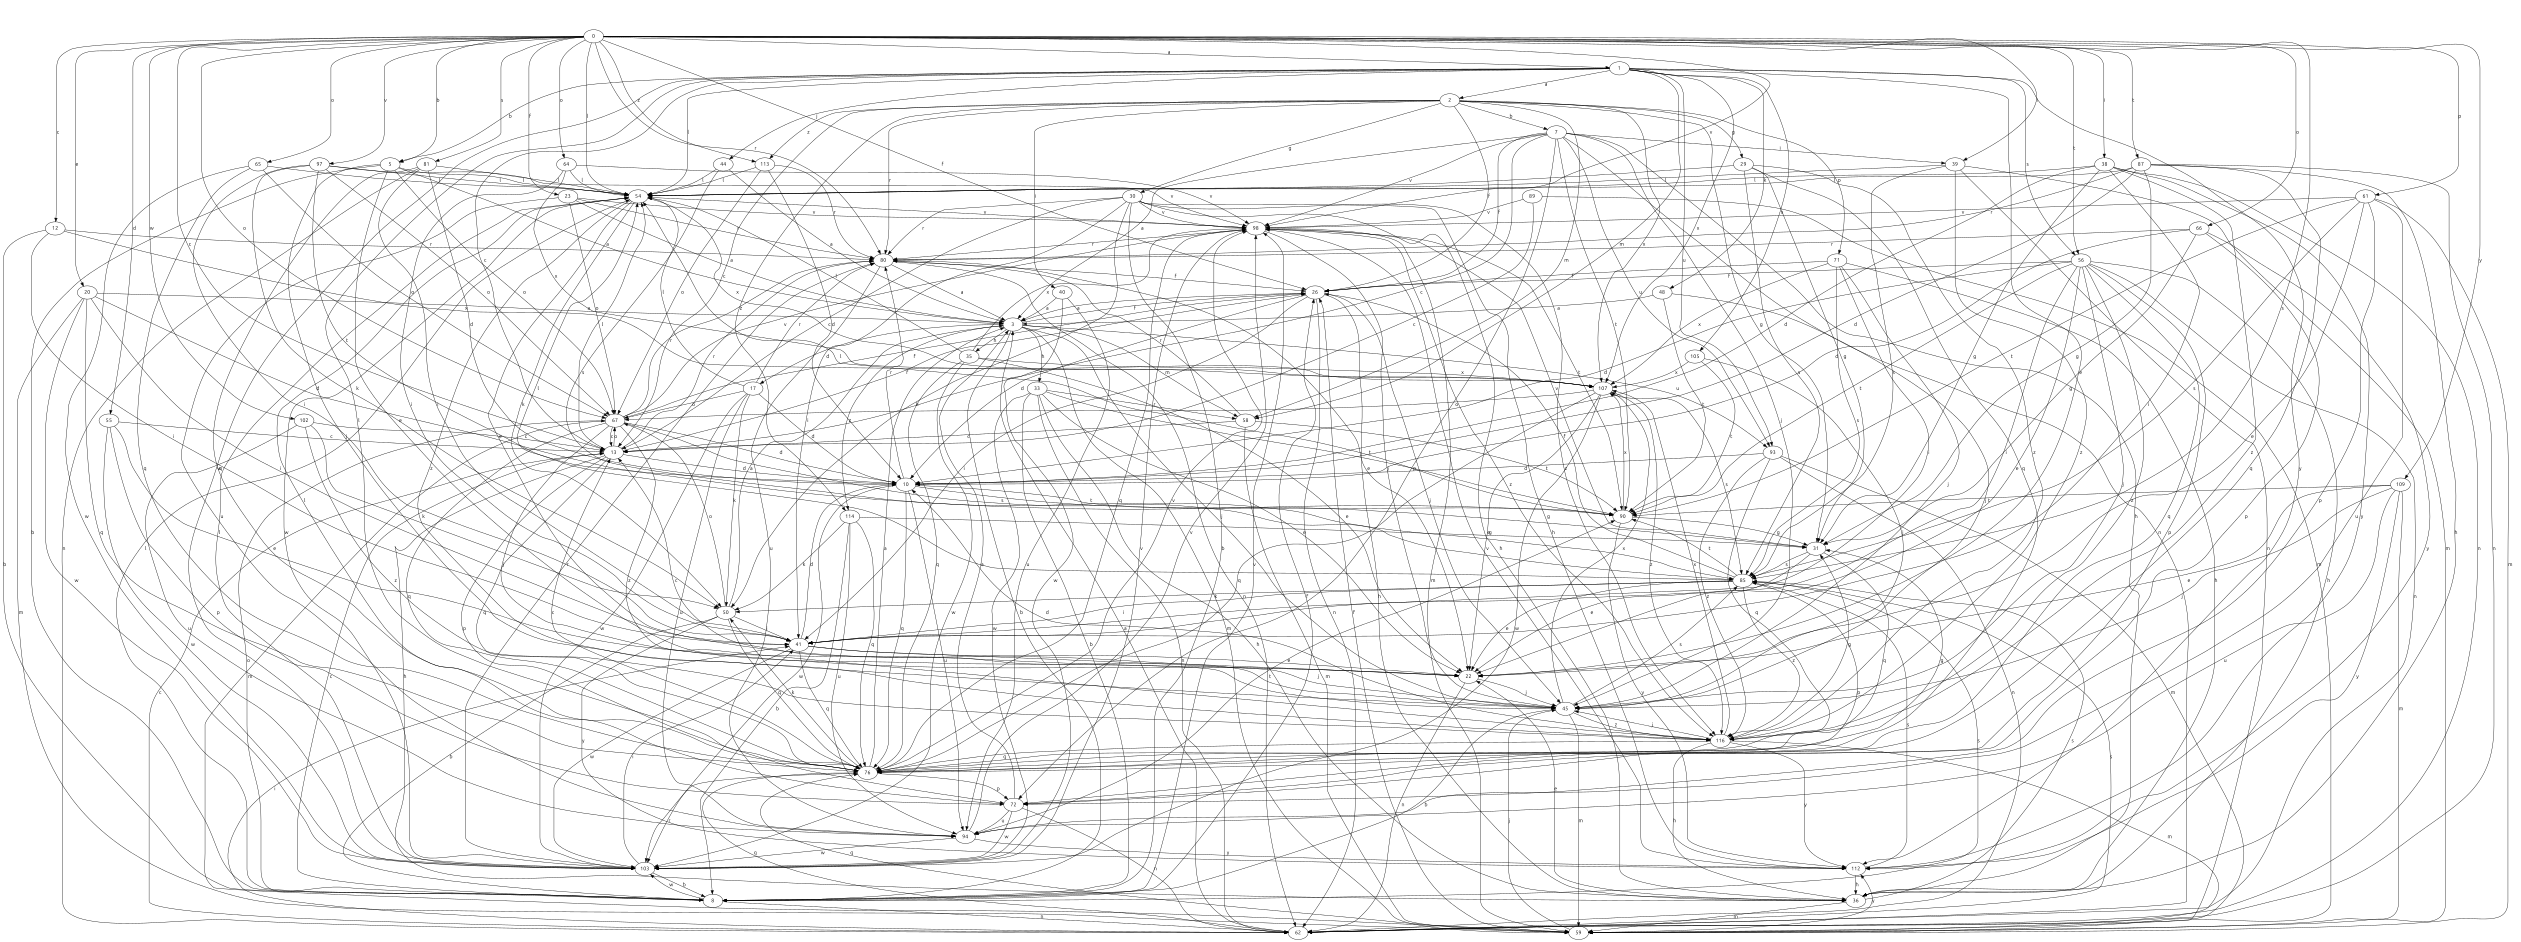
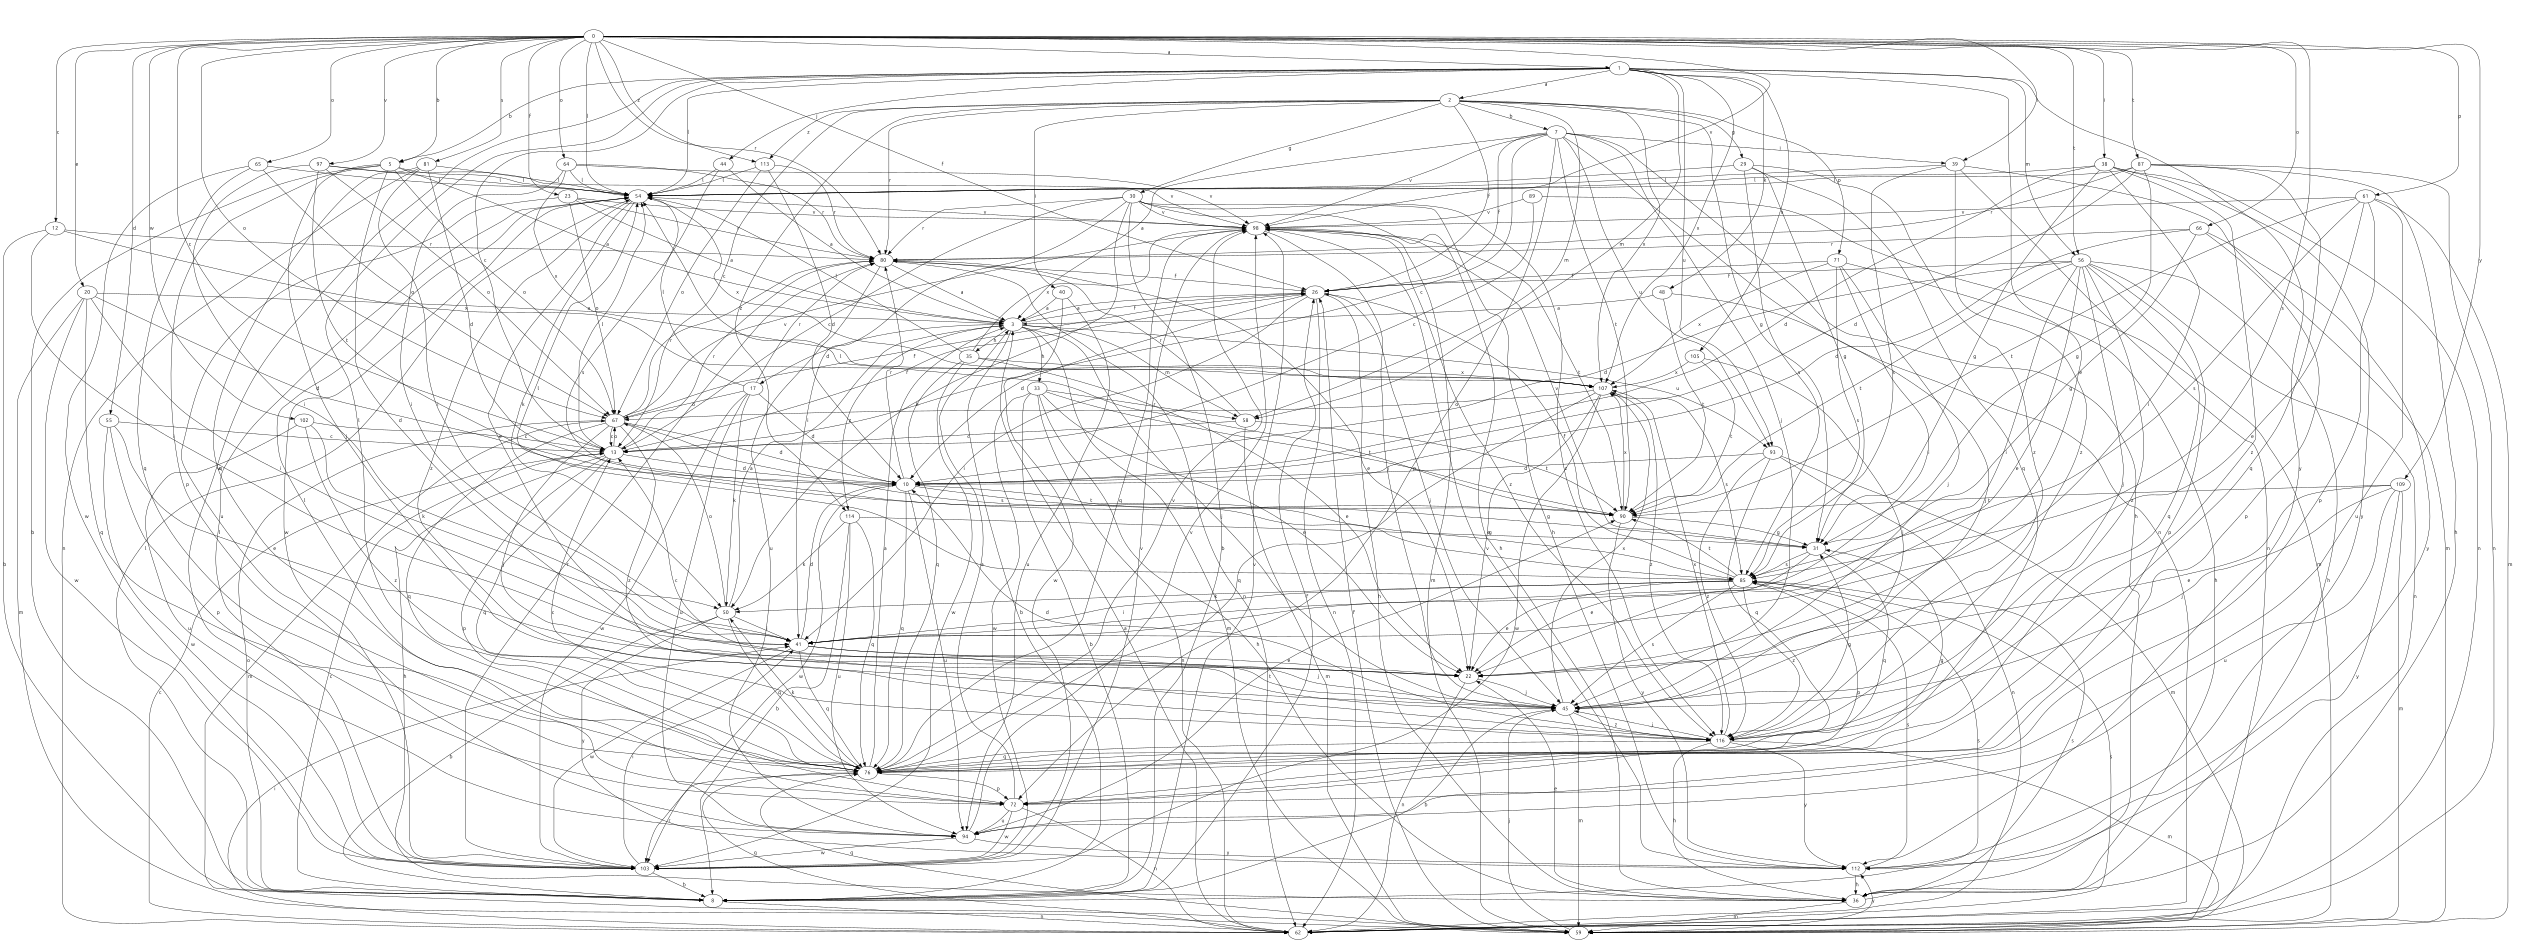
(2028, 164) -> (2028, 164)
(1072, 244) -> (737, 180)
(400, 421) -> (400, 421)
(402, 423) -> none
none -> (354, 644)
(1659, 653) -> (1652, 639)
(677, 891) -> none
